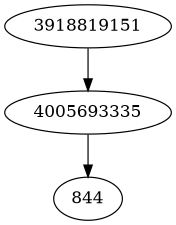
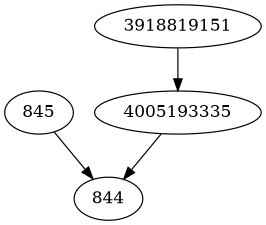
none -> (39, 113)
(88, 113) -> (178, 113)
